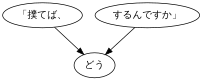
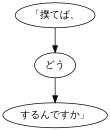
(123, 39) -> (55, 87)
